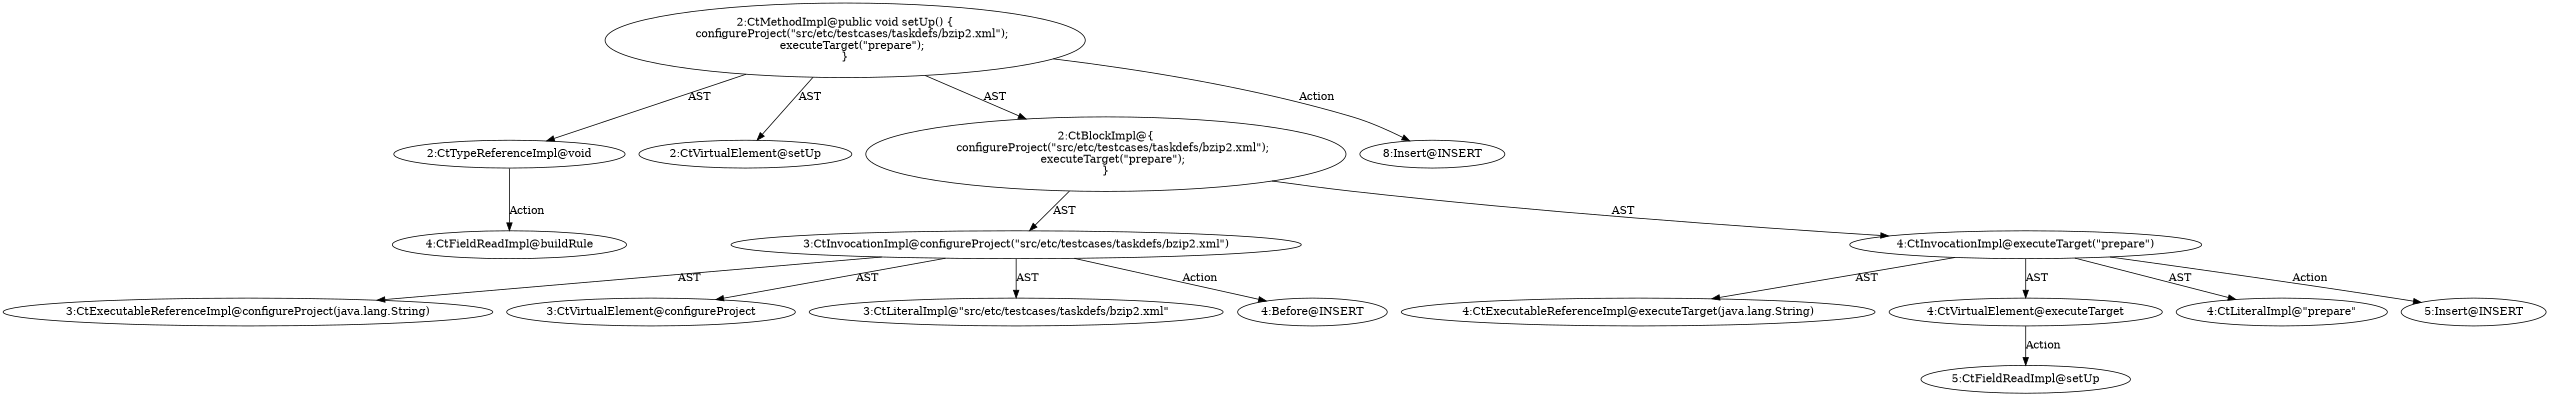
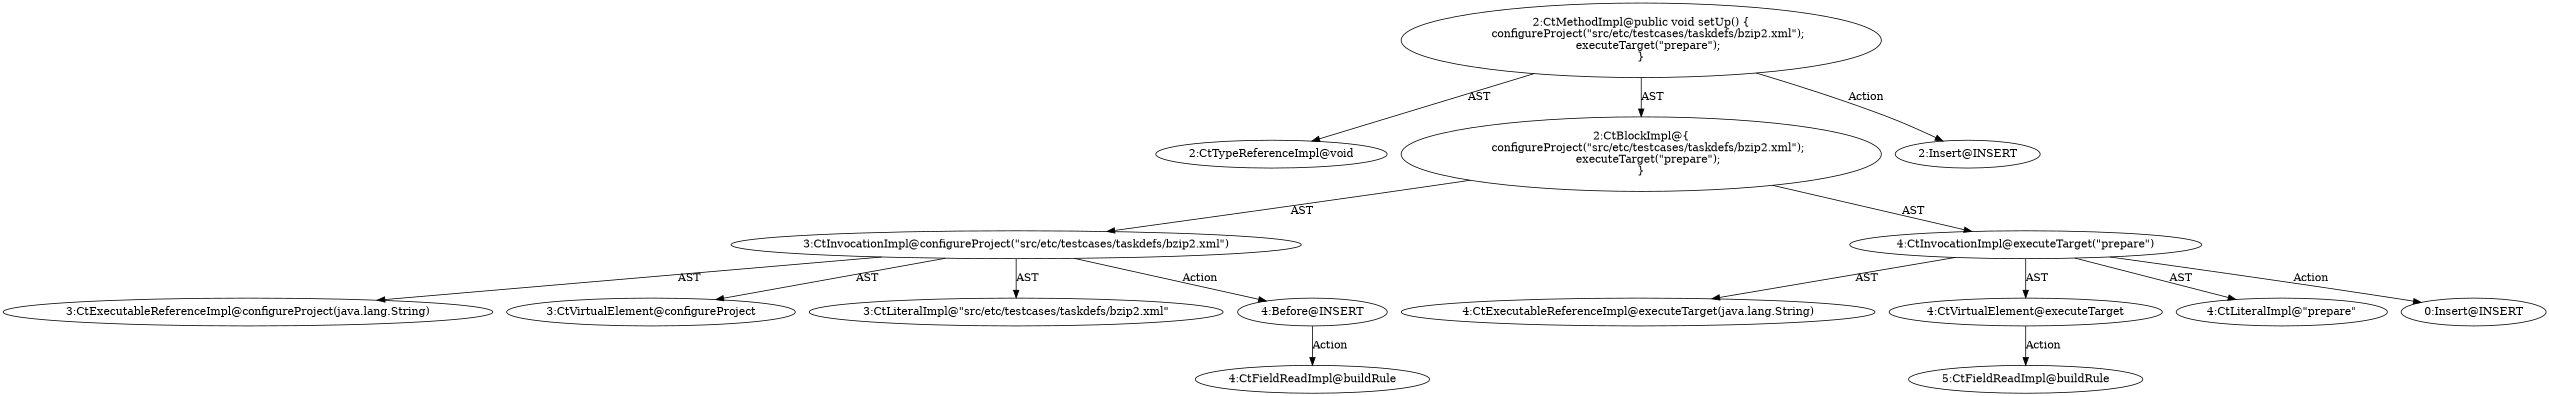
(745, 154) -> none
(1432, 154) -> (1968, 154)
(509, 196) -> (1312, 342)
(2474, 312) -> (2474, 312)
(2026, 379) -> (2026, 379)
